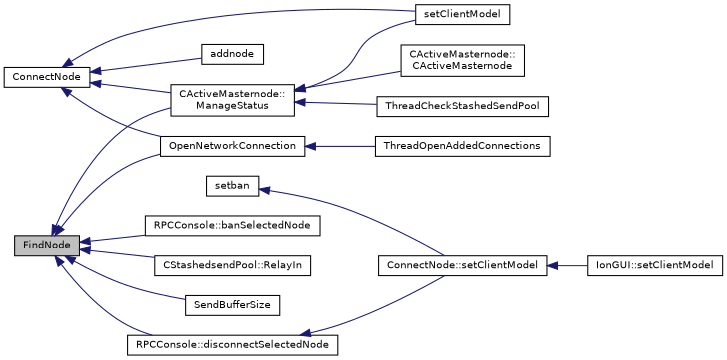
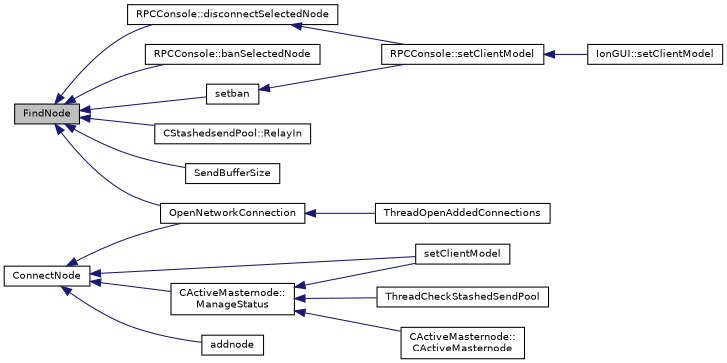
(100, 153) -> (148, 103)
(463, 266) -> (463, 54)
